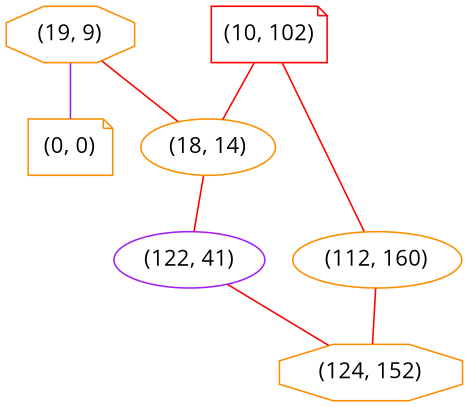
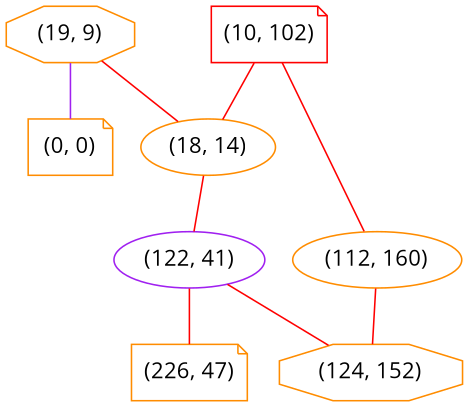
none -> (189, 373)
